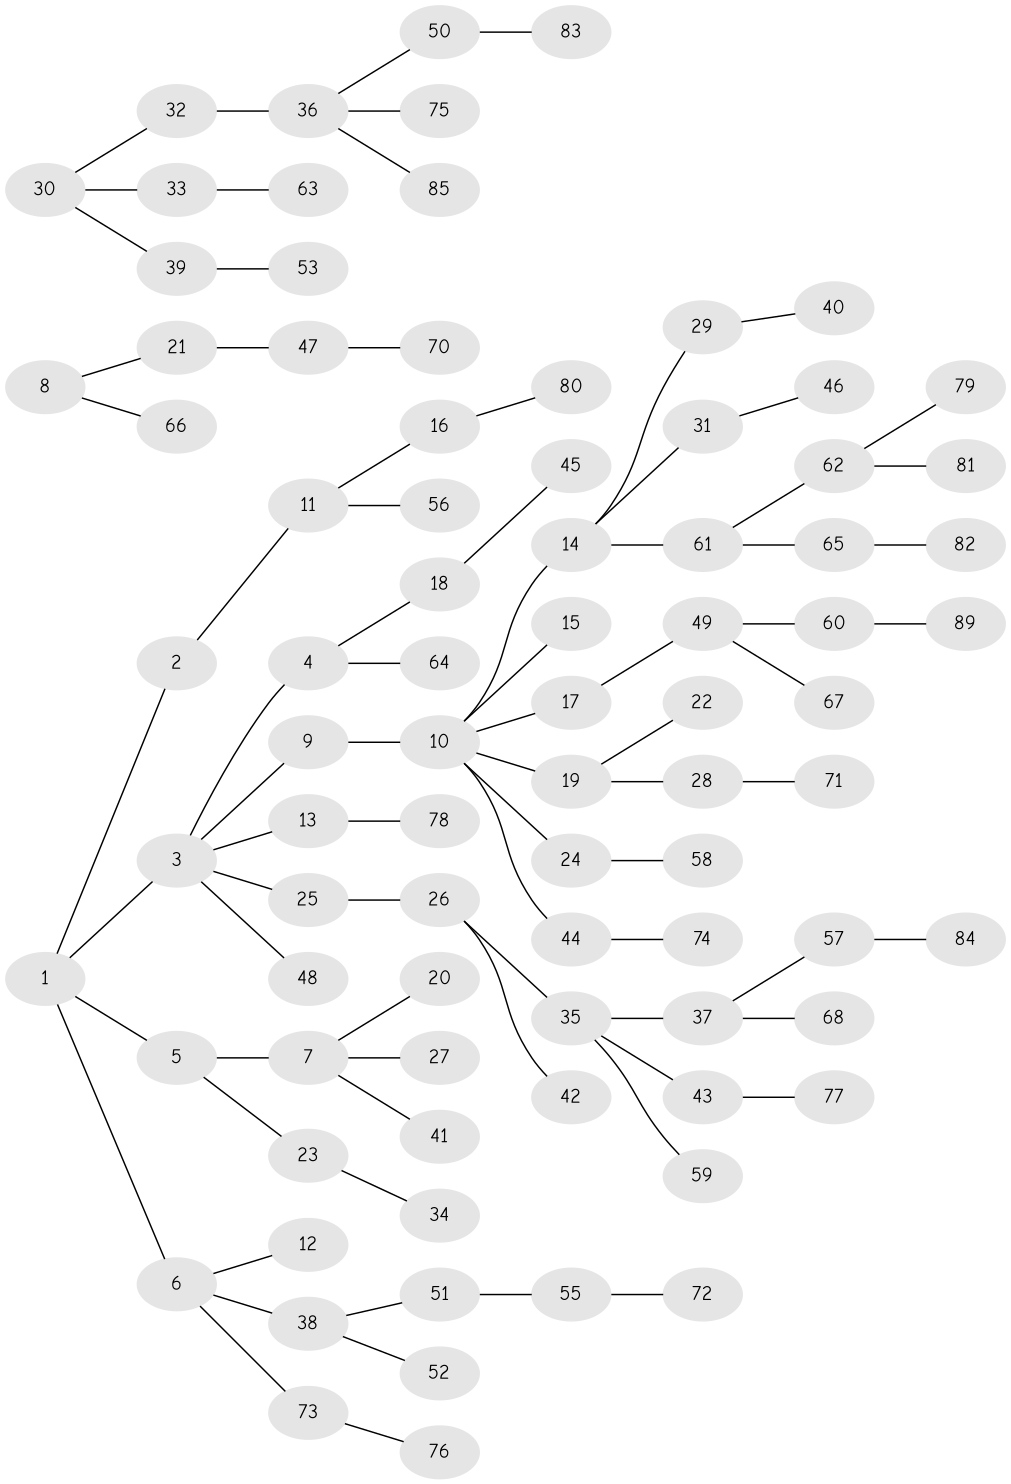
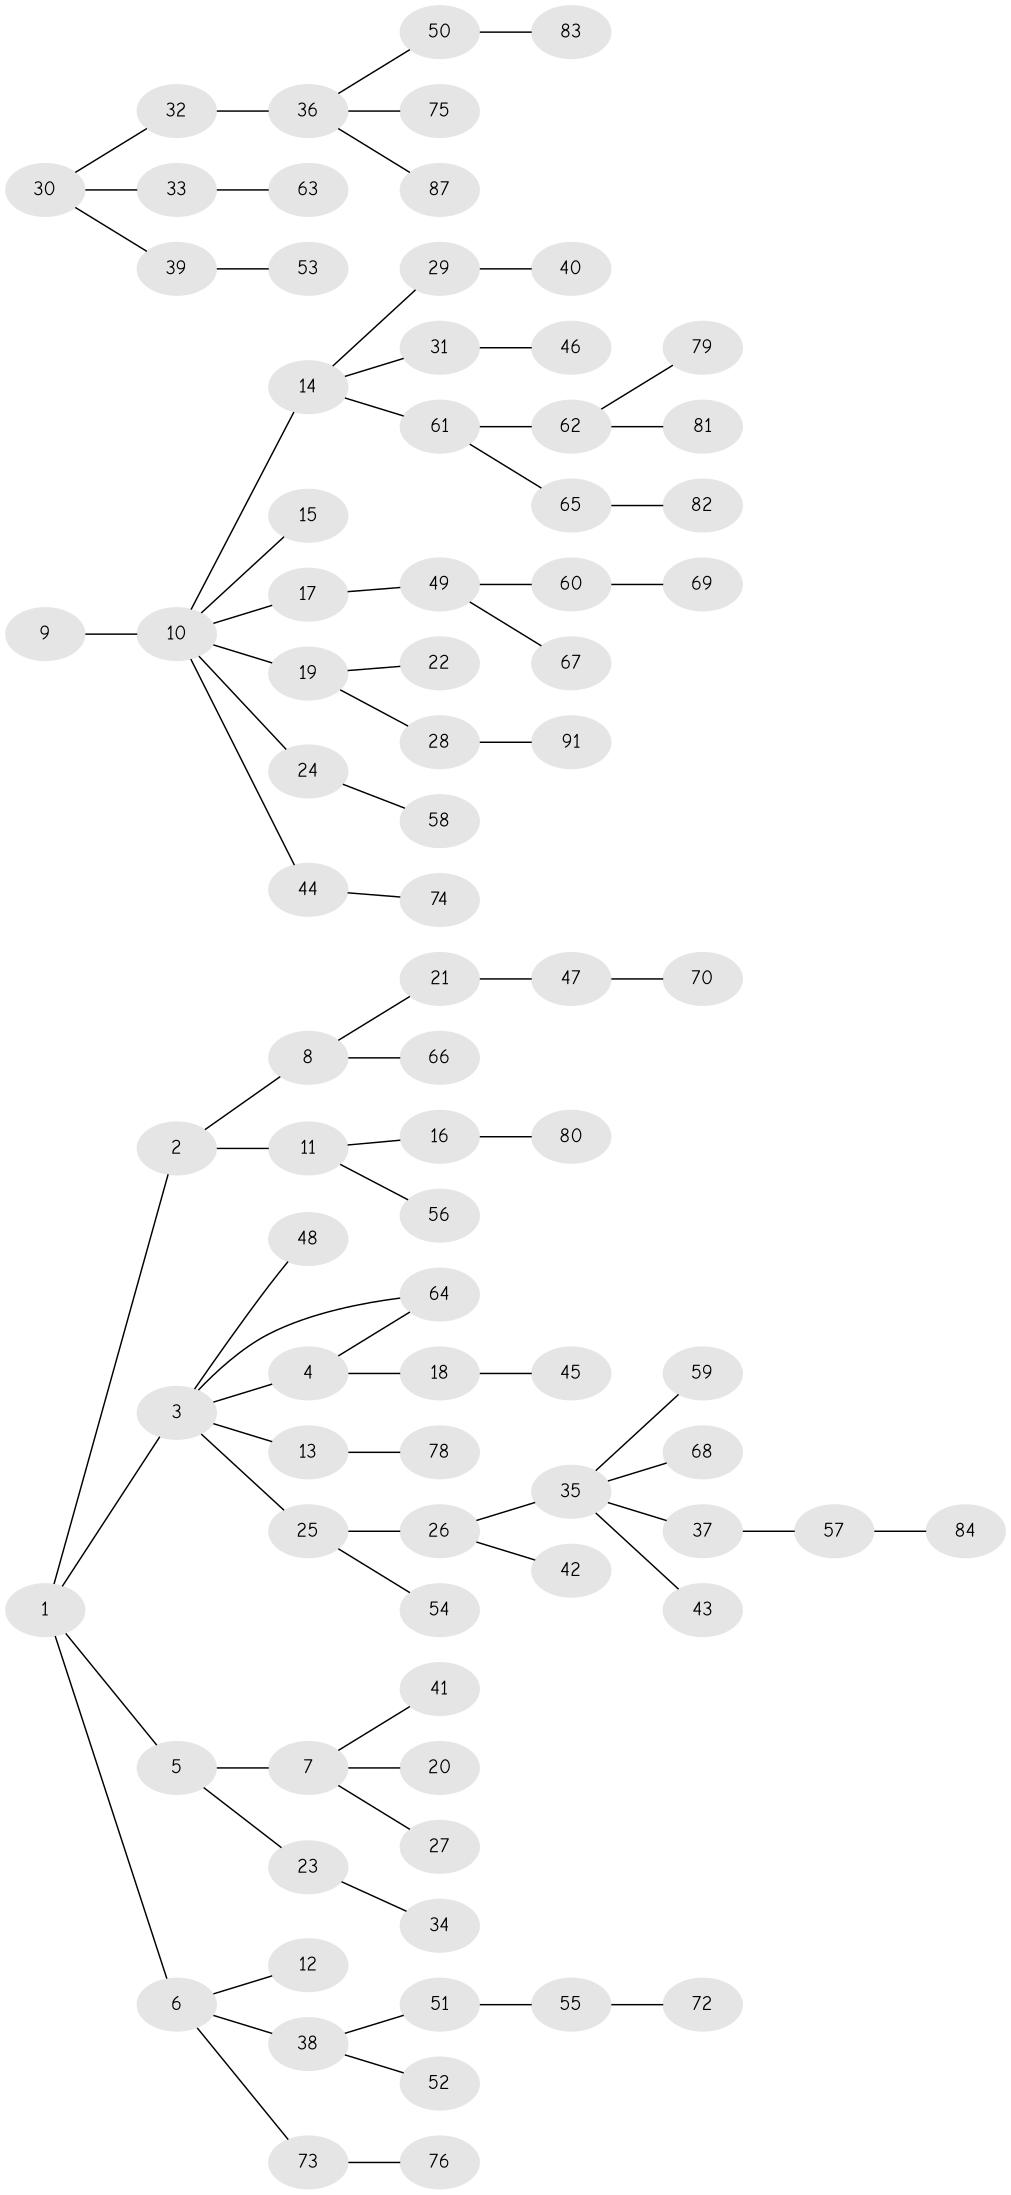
(440, 190) -> (440, 190)
(966, 624) -> (703, 584)
(834, 782) -> (571, 742)
(243, 801) -> (290, 1325)
(769, 1018) -> (637, 1472)
(834, 1097) -> none
none -> (243, 1103)
none -> (440, 1610)
